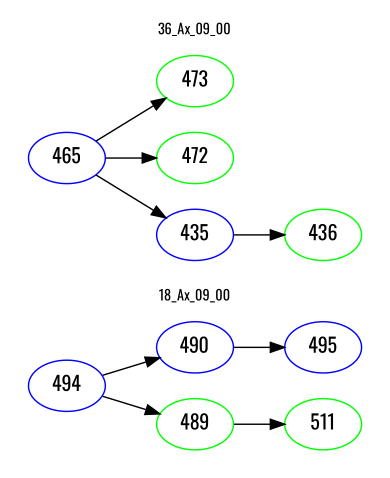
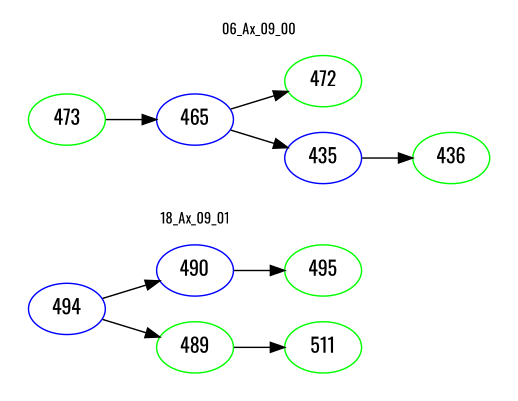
(195, 31) -> (259, 31)
(125, 123) -> (124, 120)
(195, 297) -> (195, 220)
(323, 347) -> (323, 270)
